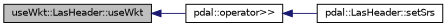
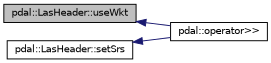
(78, 13) -> (70, 13)
(305, 13) -> (157, 39)
